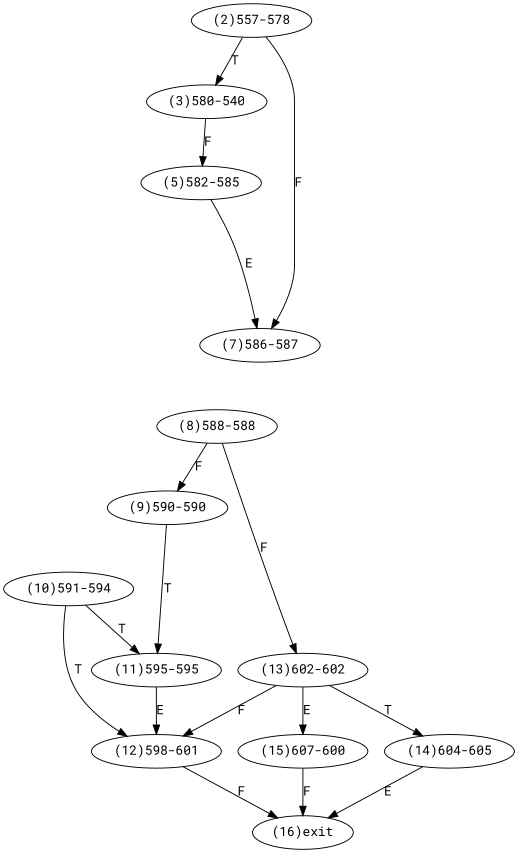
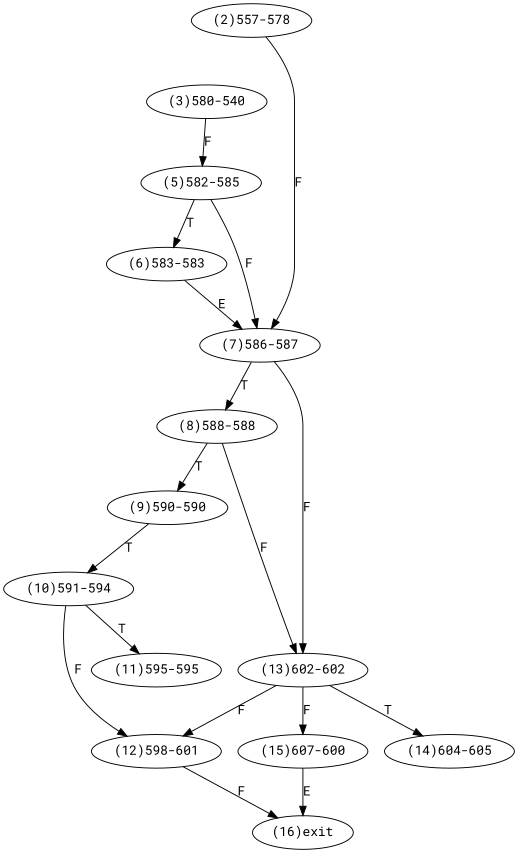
(231, 57) -> none
none -> (167, 264)
(249, 264) -> (249, 264)
none -> (241, 382)
(199, 467) -> (199, 467)
none -> (303, 499)
(162, 584) -> (122, 545)
(78, 670) -> (78, 670)
(156, 706) -> none
(307, 711) -> (307, 711)
(380, 790) -> none
(307, 792) -> (307, 792)
